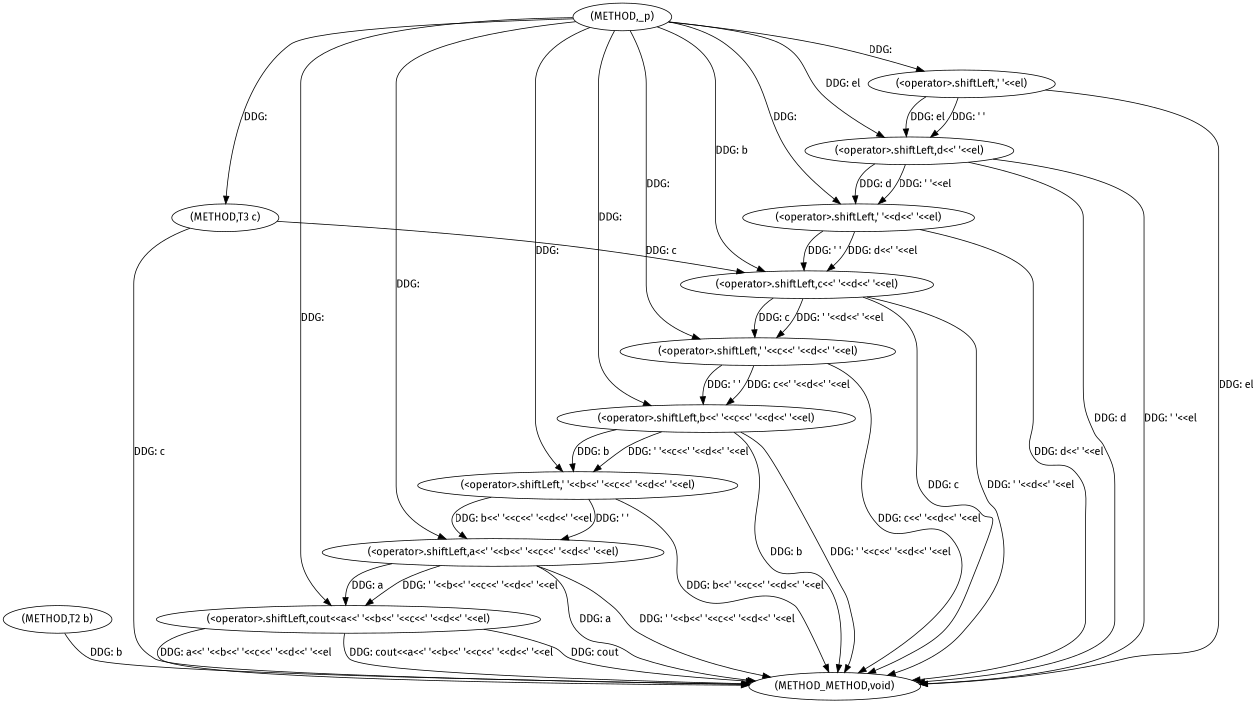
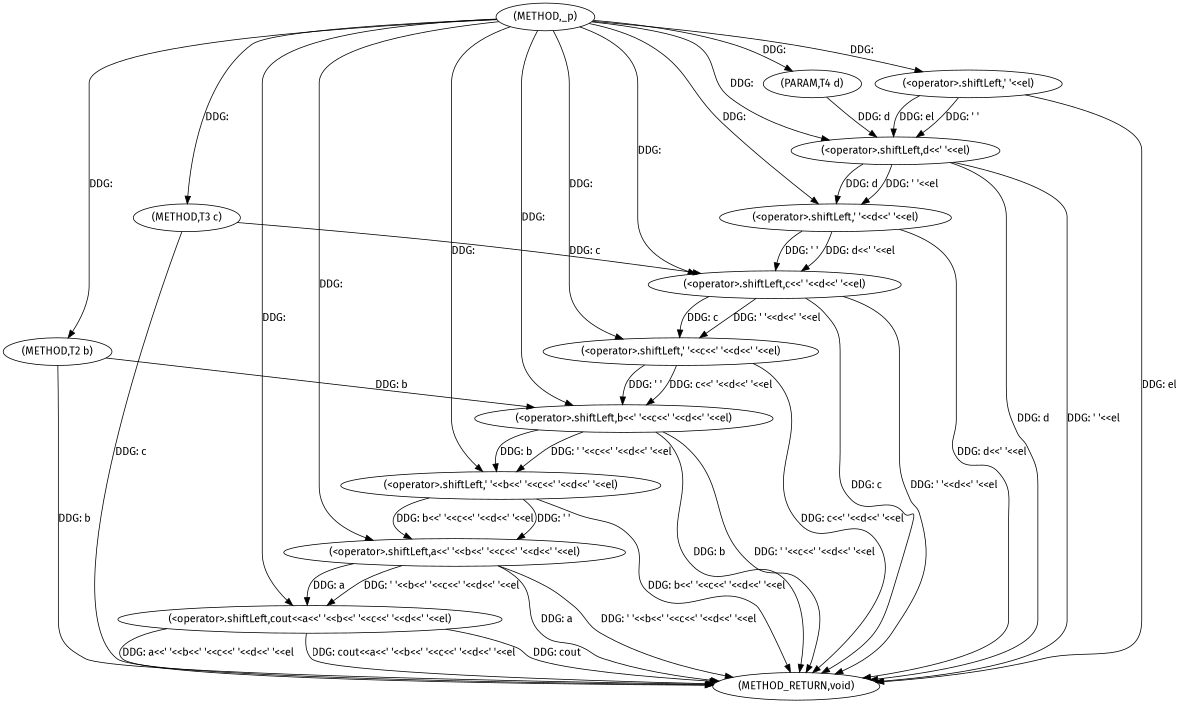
none -> (163, 51)
none -> (812, 84)
(843, 84) -> (743, 84)
(732, 151) -> (651, 151)
none -> (306, 381)
(835, 686) -> (796, 686)
